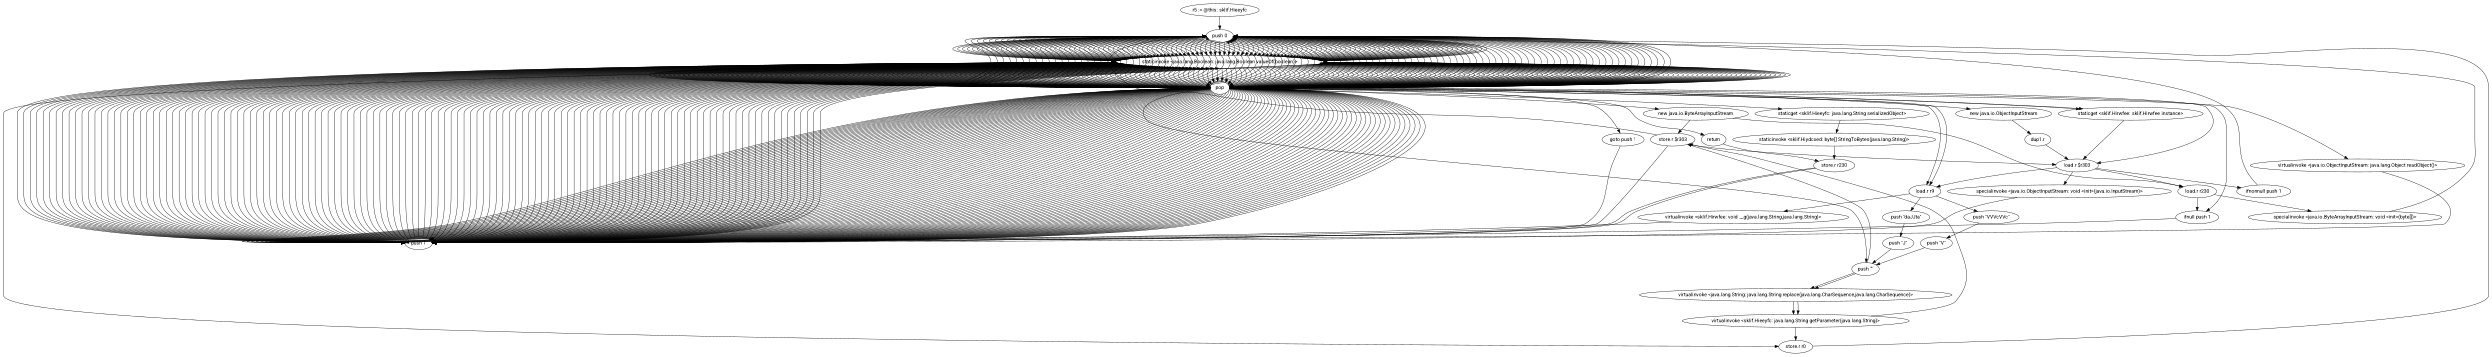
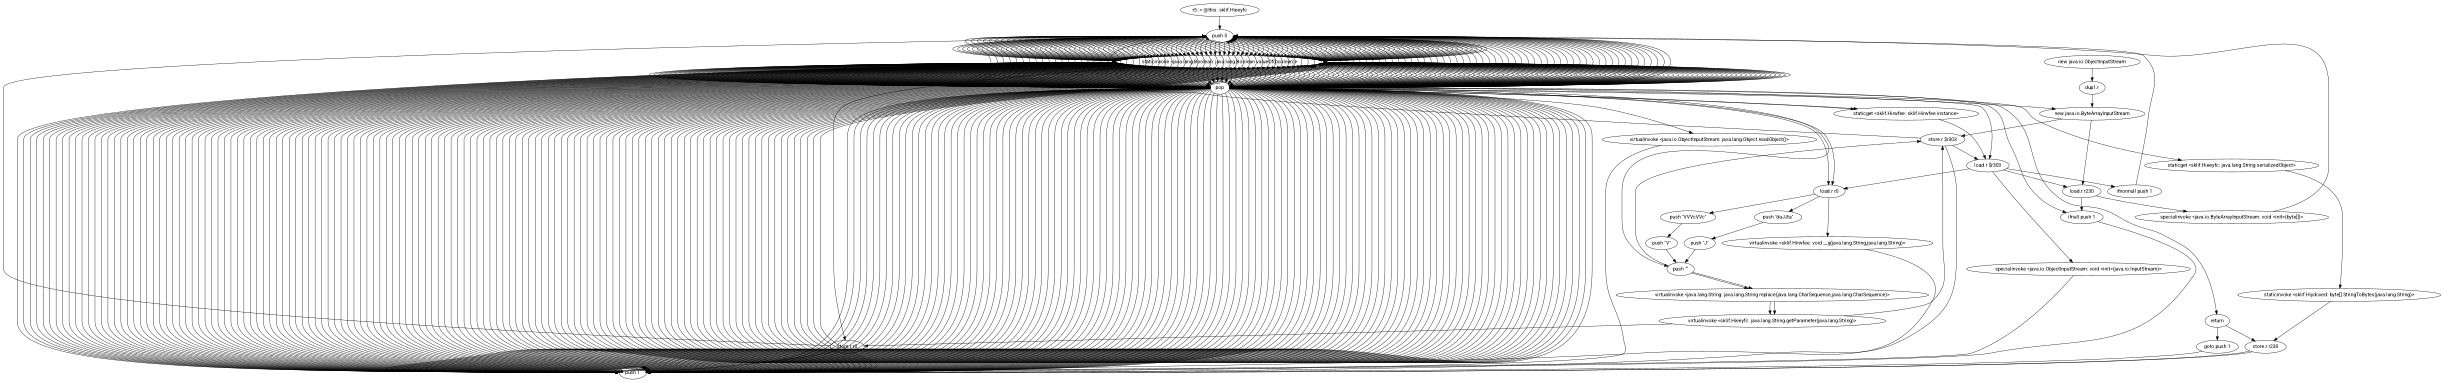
(1430, 92) -> (2217, 332)
(1598, 92) -> none
(2055, 151) -> (2092, 99)
(1925, 191) -> (1829, 191)
none -> (743, 365)
